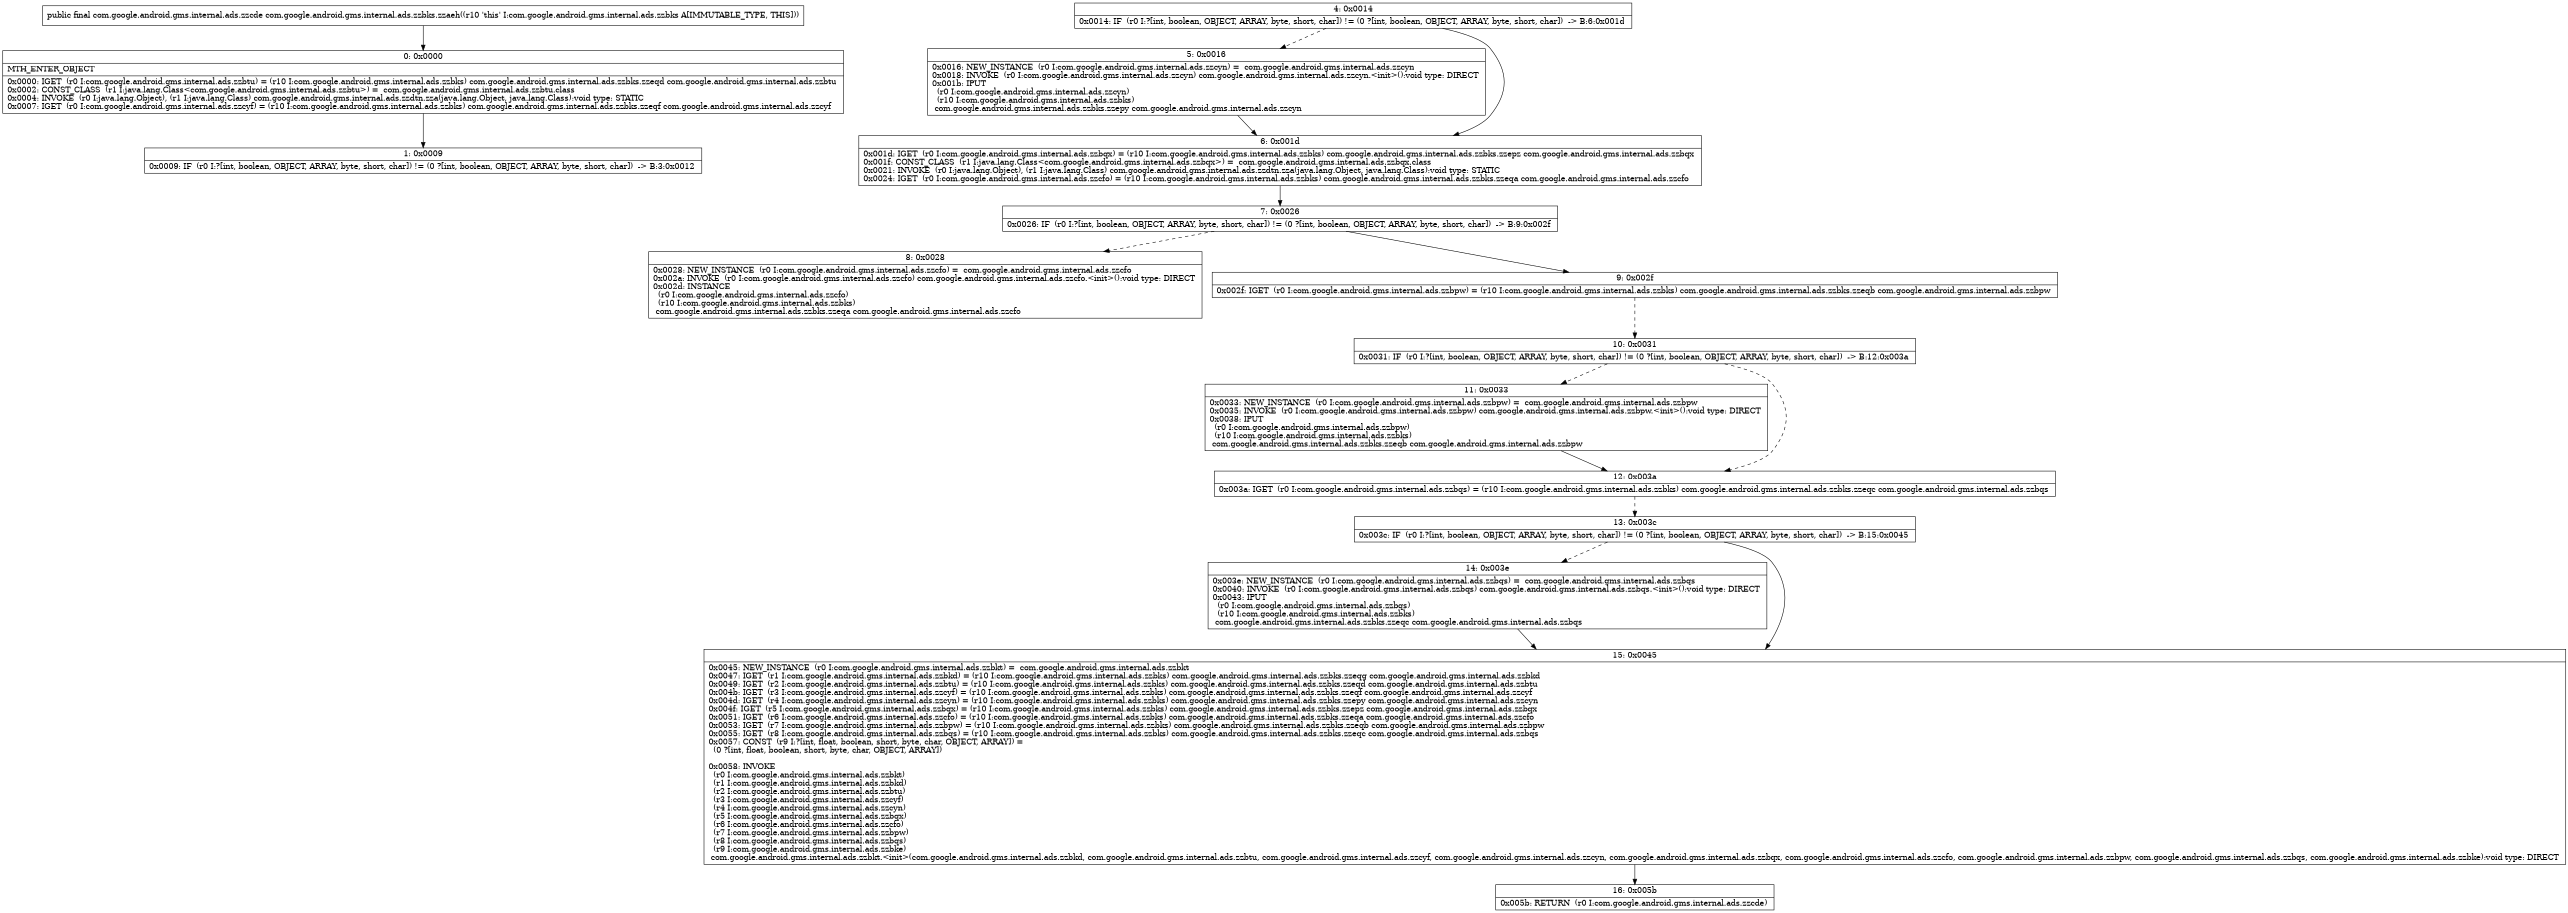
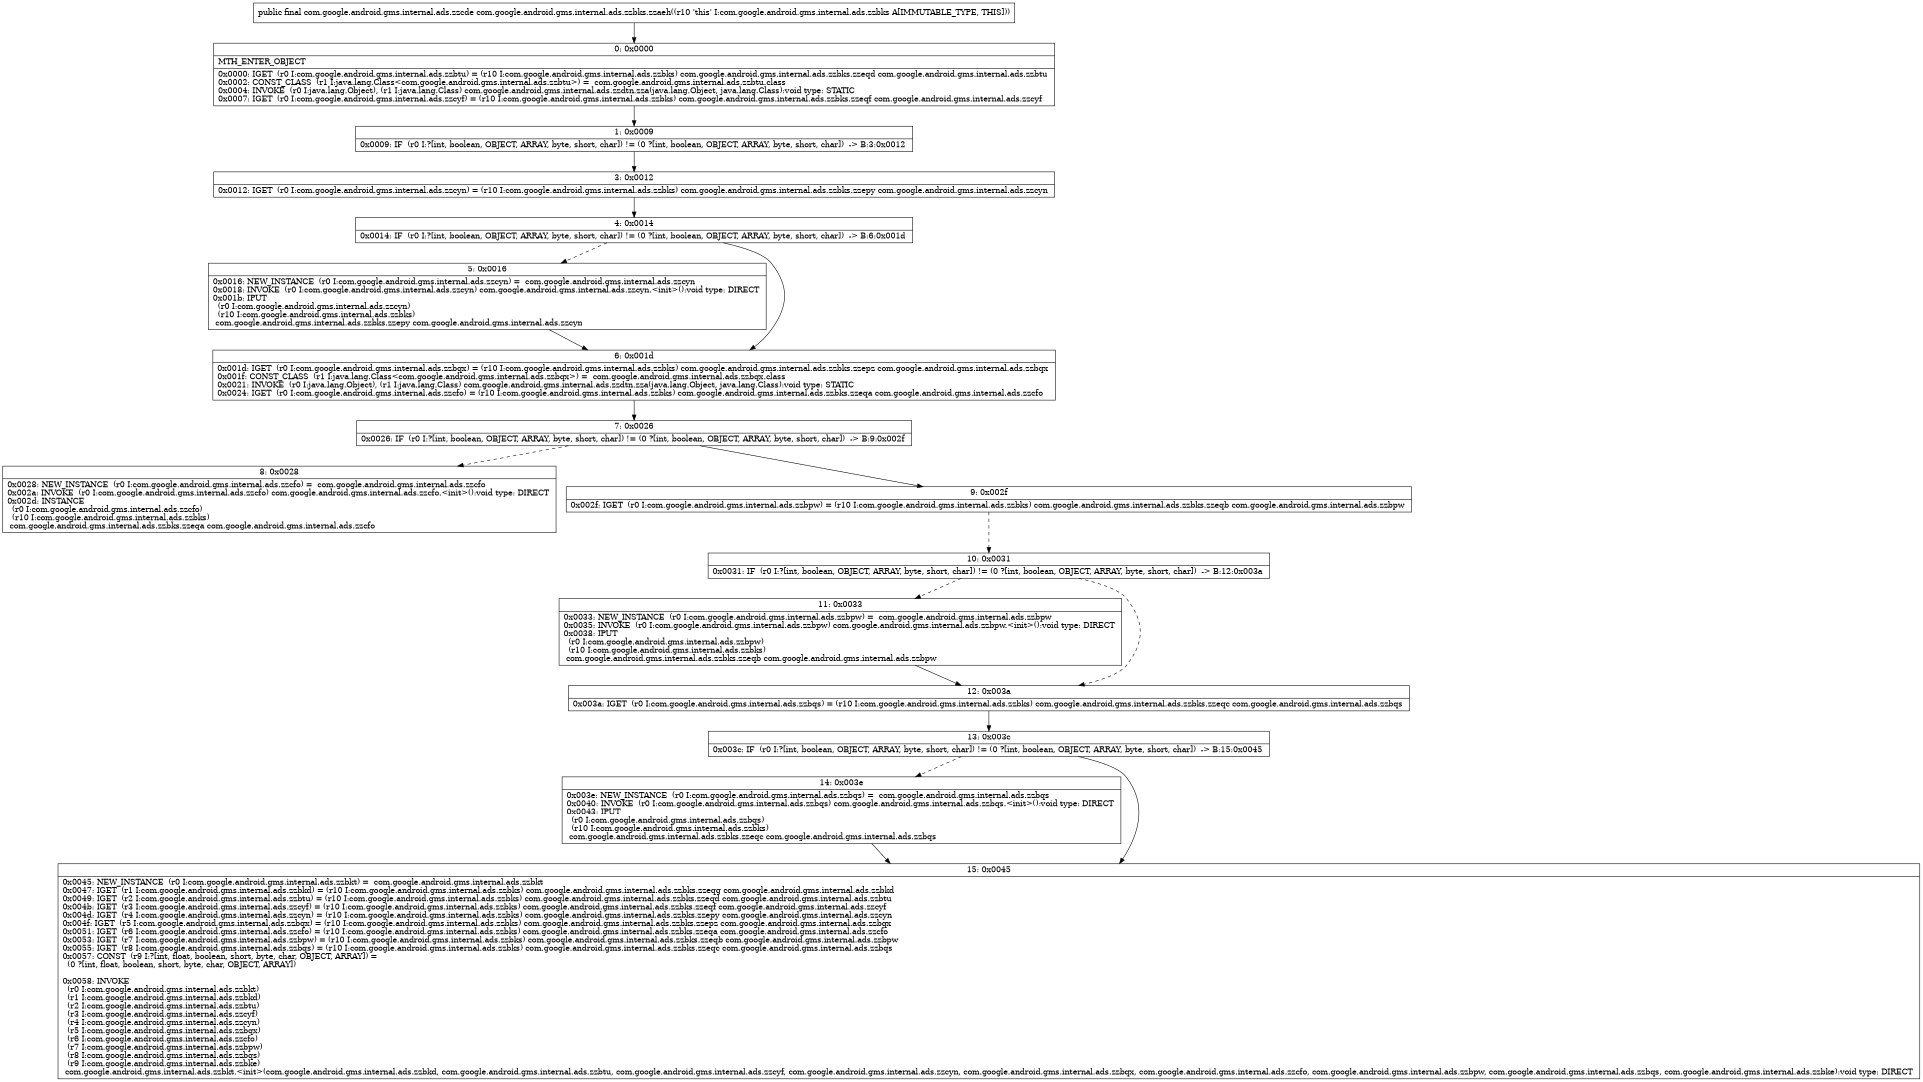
none -> (634, 185)
(1635, 504) -> (989, 718)
(1635, 897) -> none
